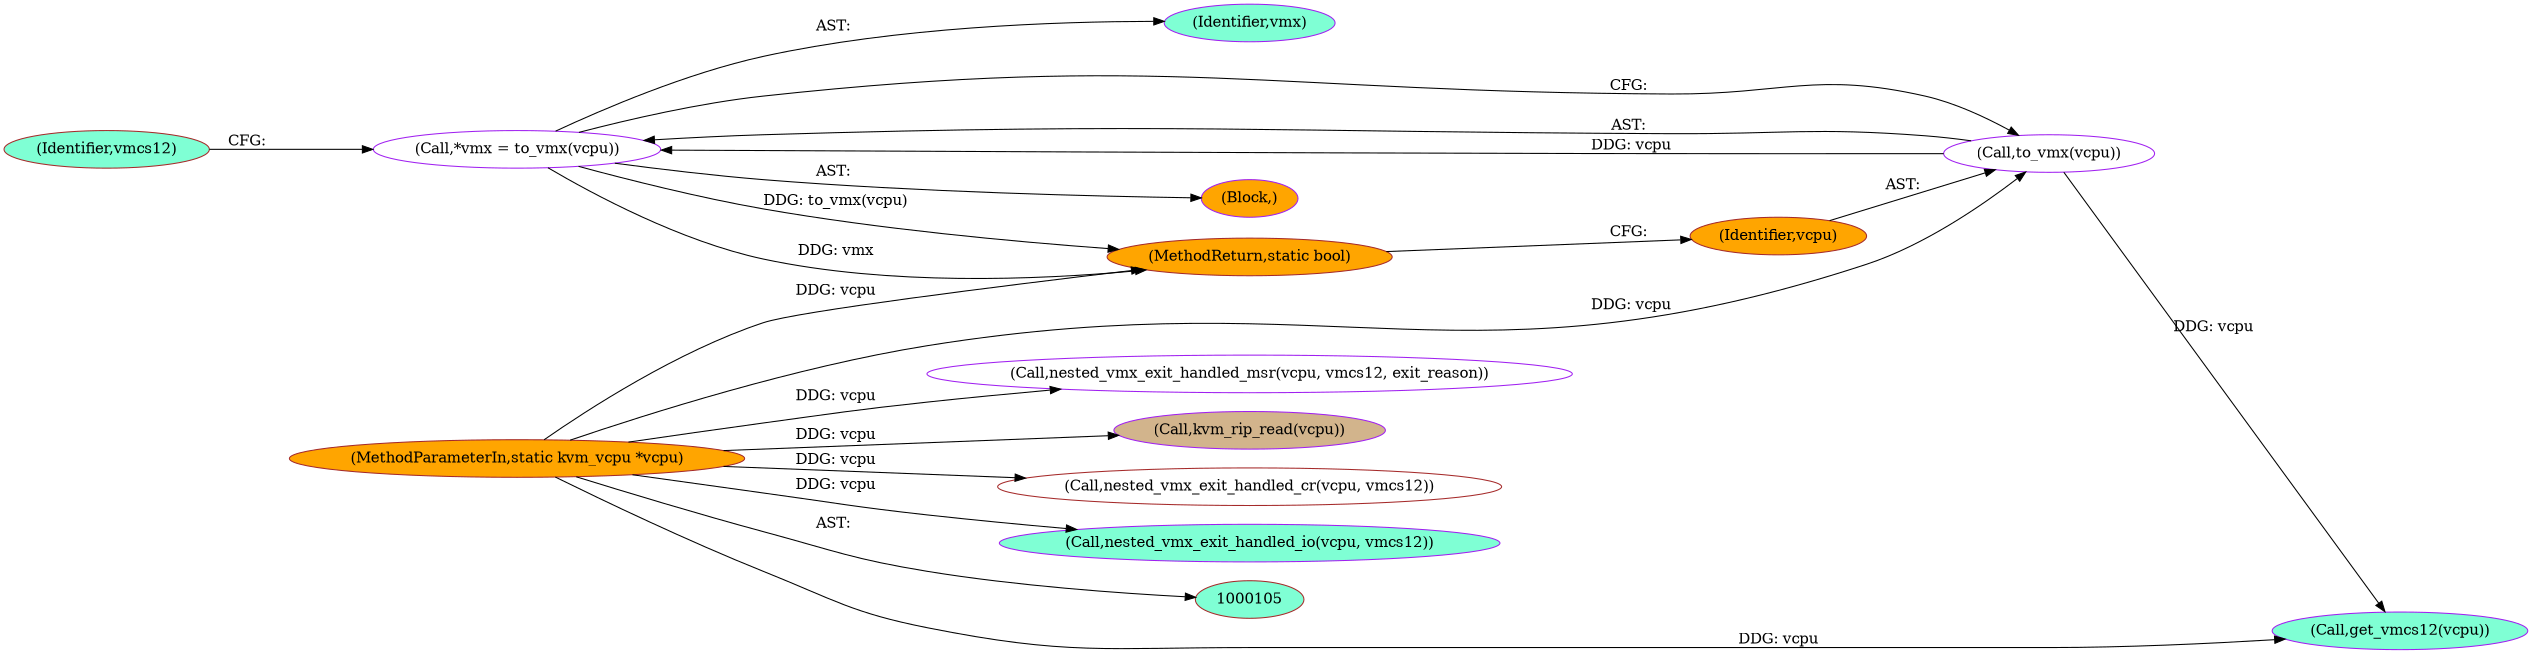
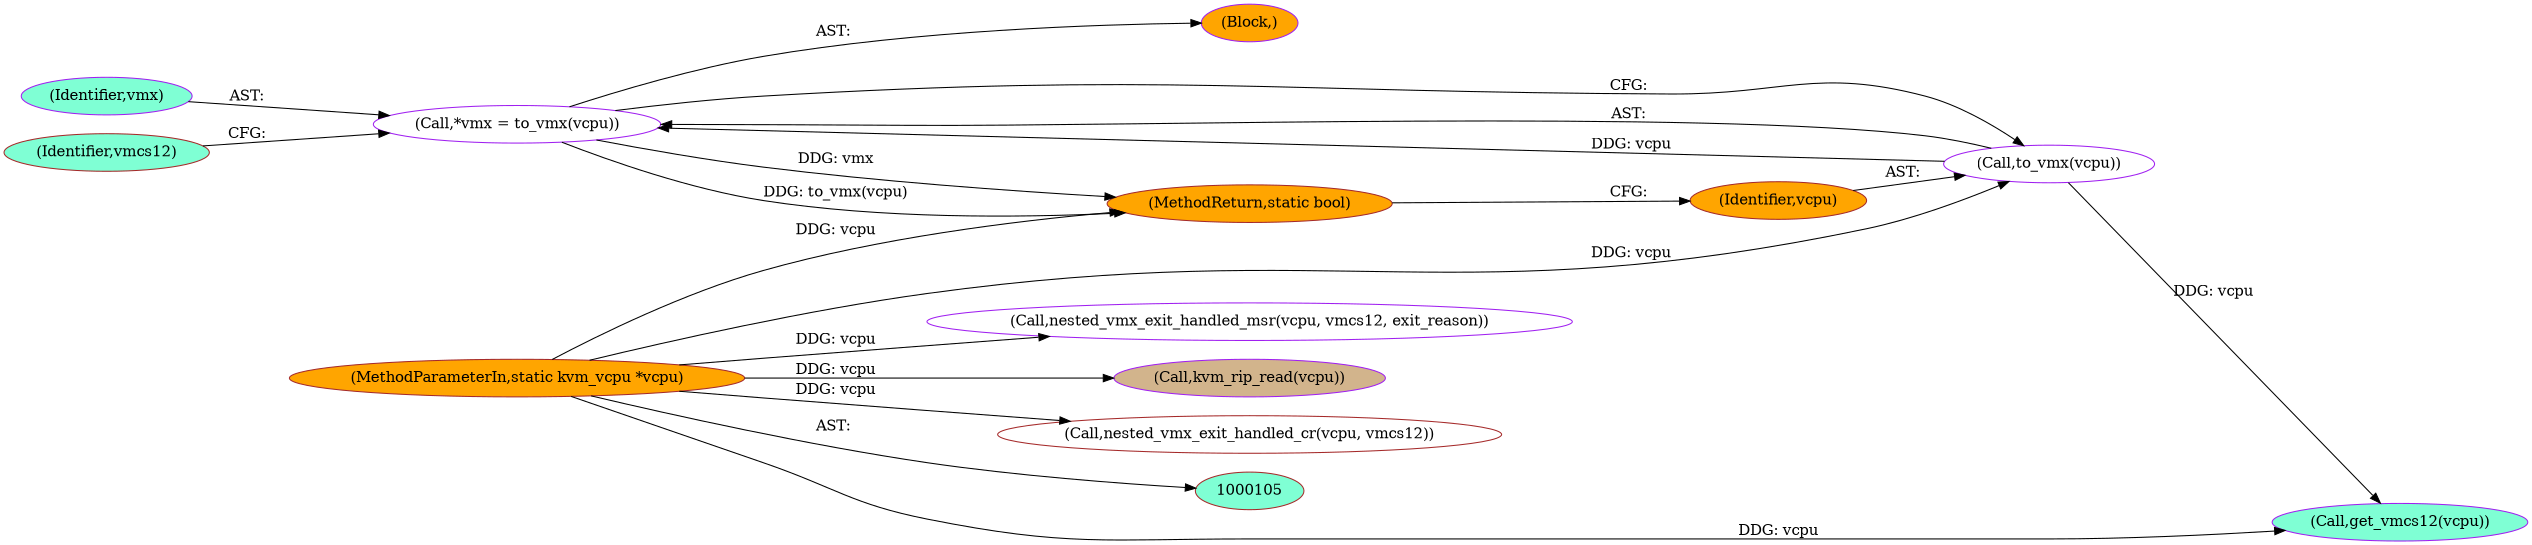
(848, 41) -> (284, 108)
(1250, 543) -> none
